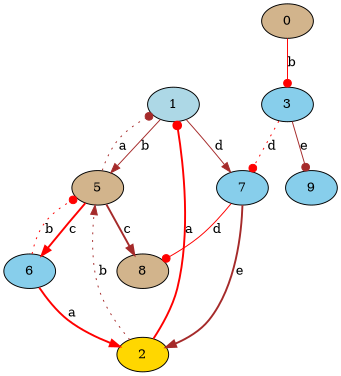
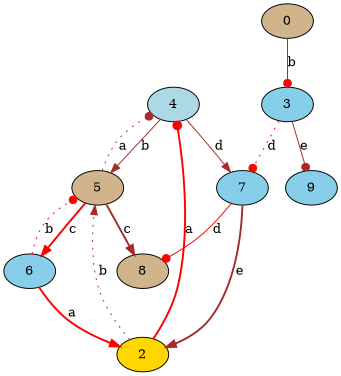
(173, 104) -> (173, 104)
